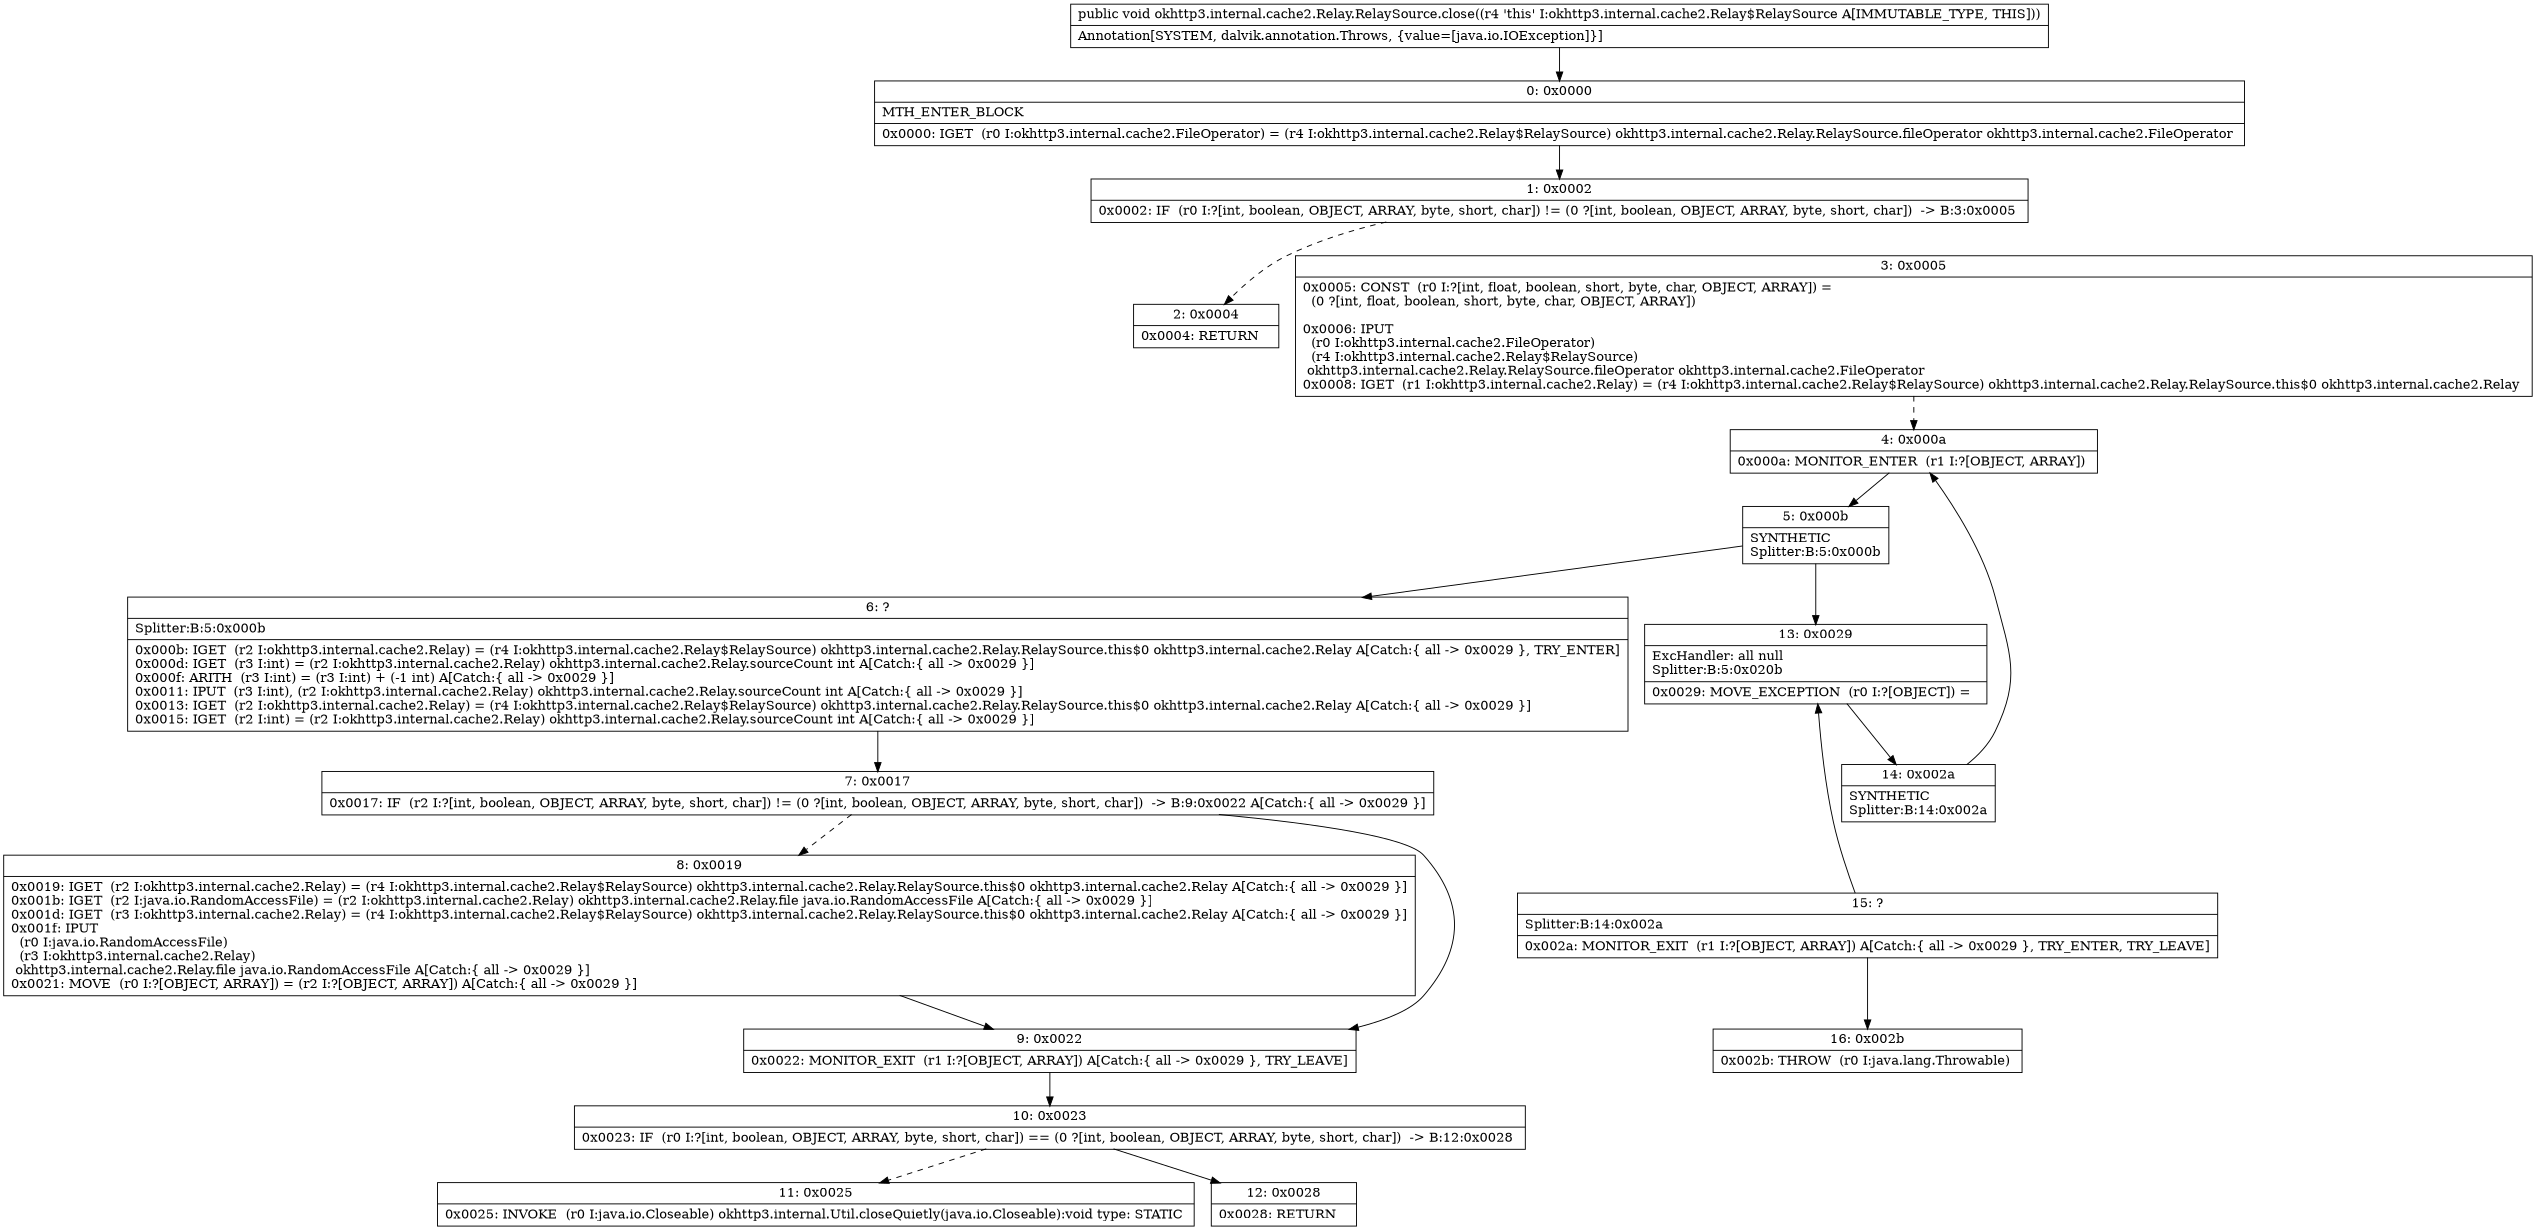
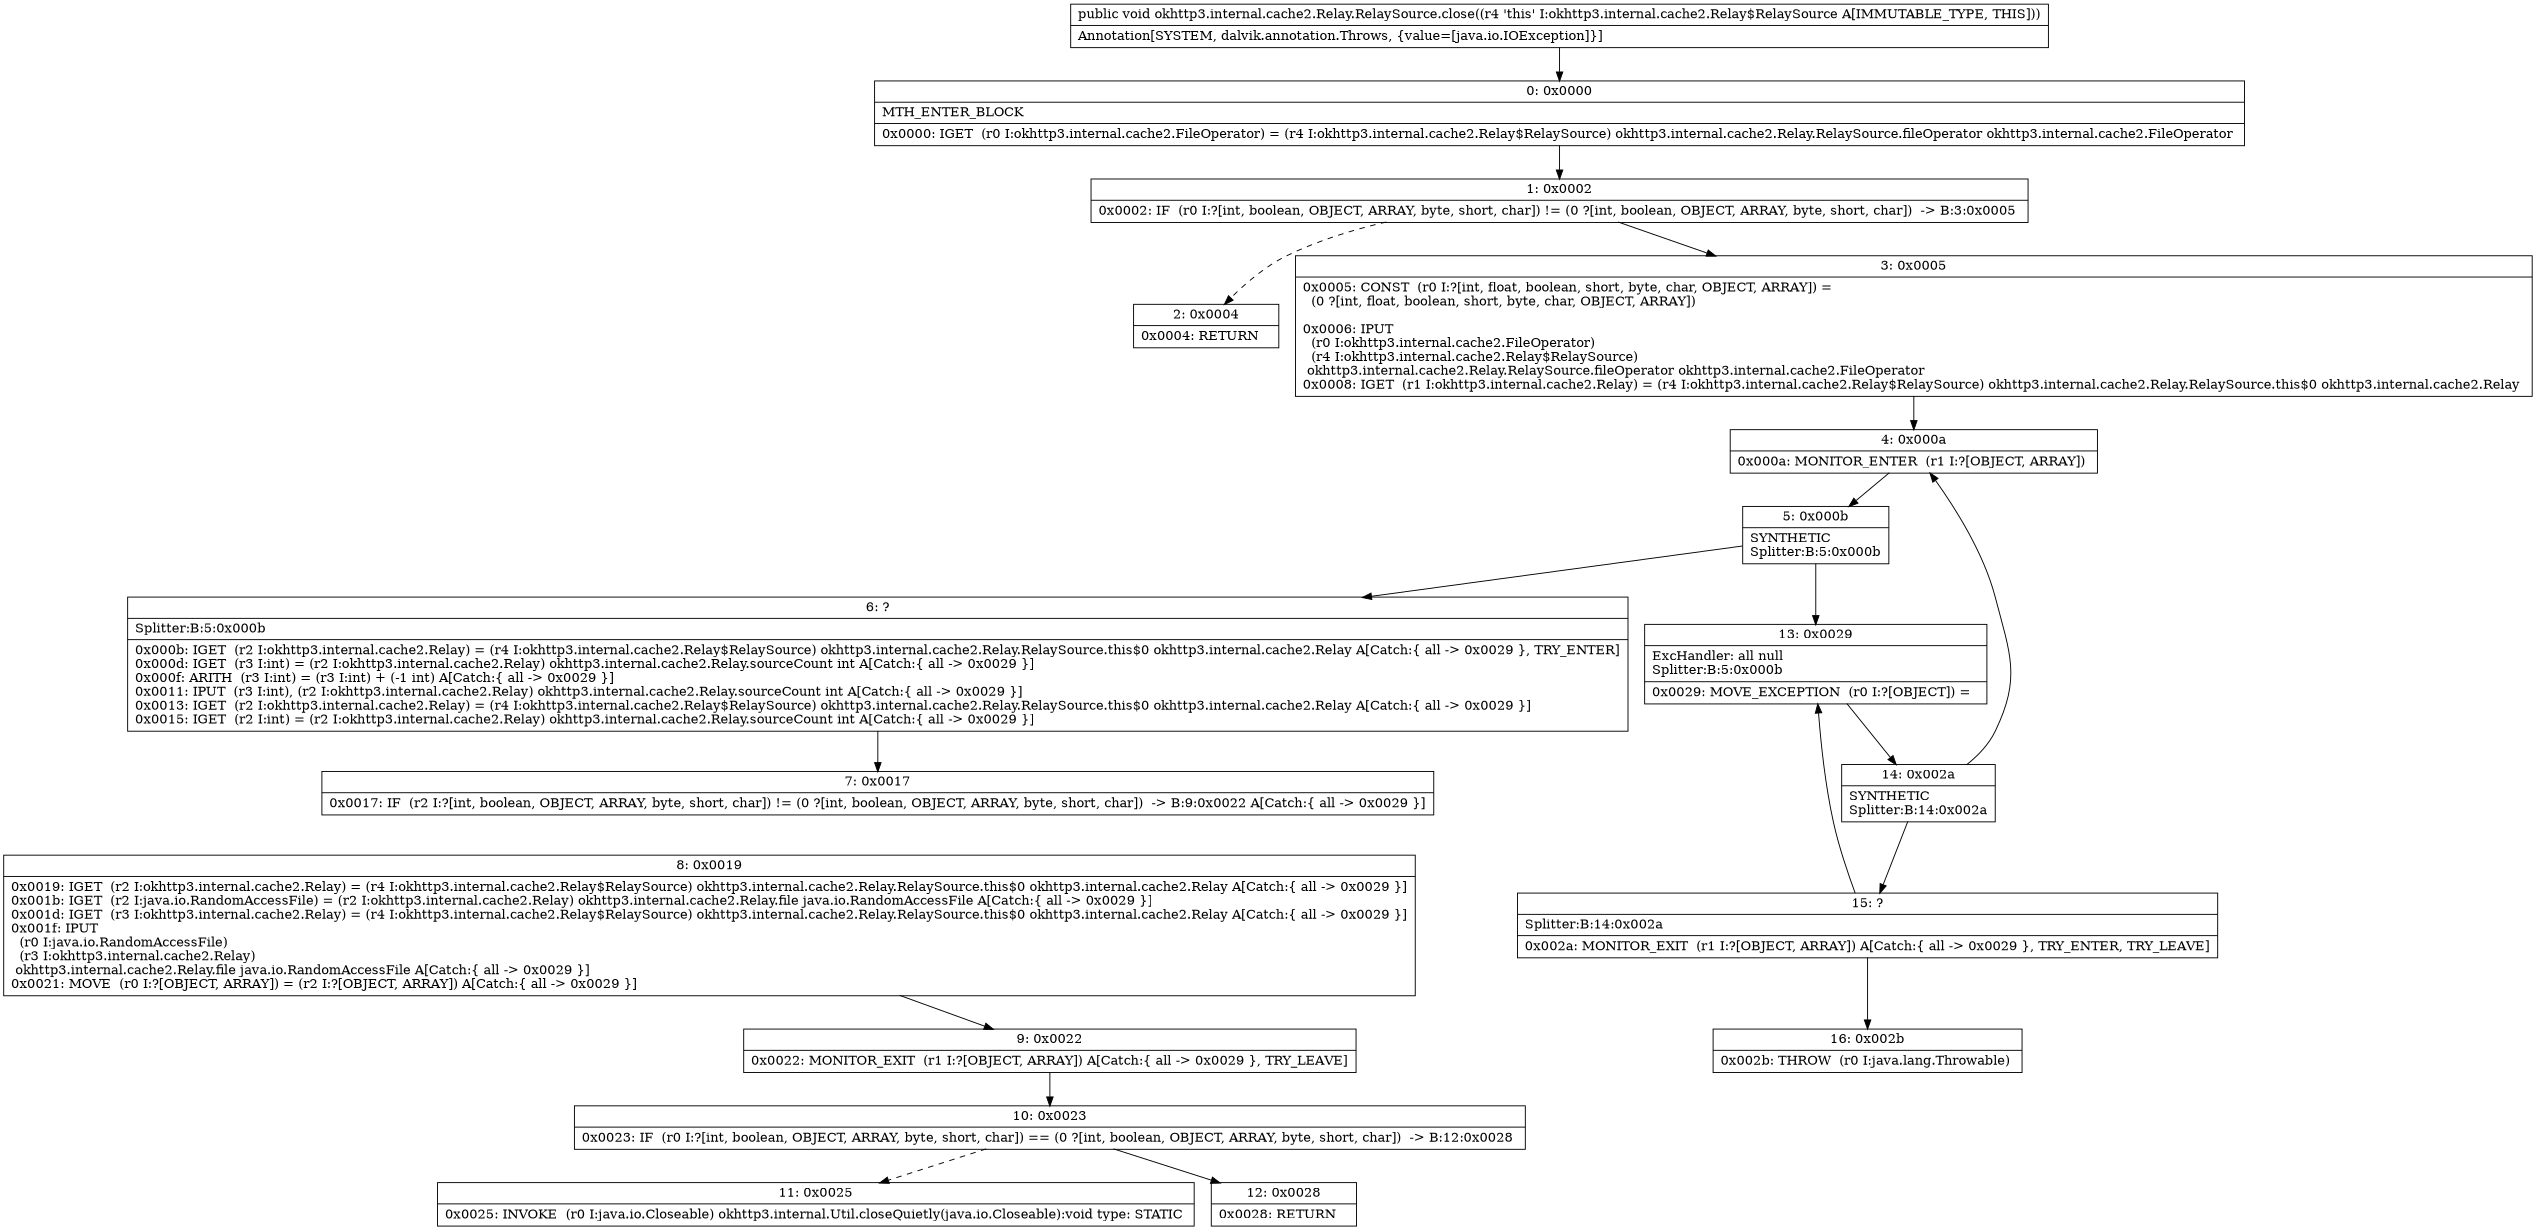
none -> (1663, 238)
(1914, 408) -> (1914, 408)
(1718, 670) -> (1718, 670)
(829, 832) -> none
none -> (1896, 853)
(1430, 863) -> none
